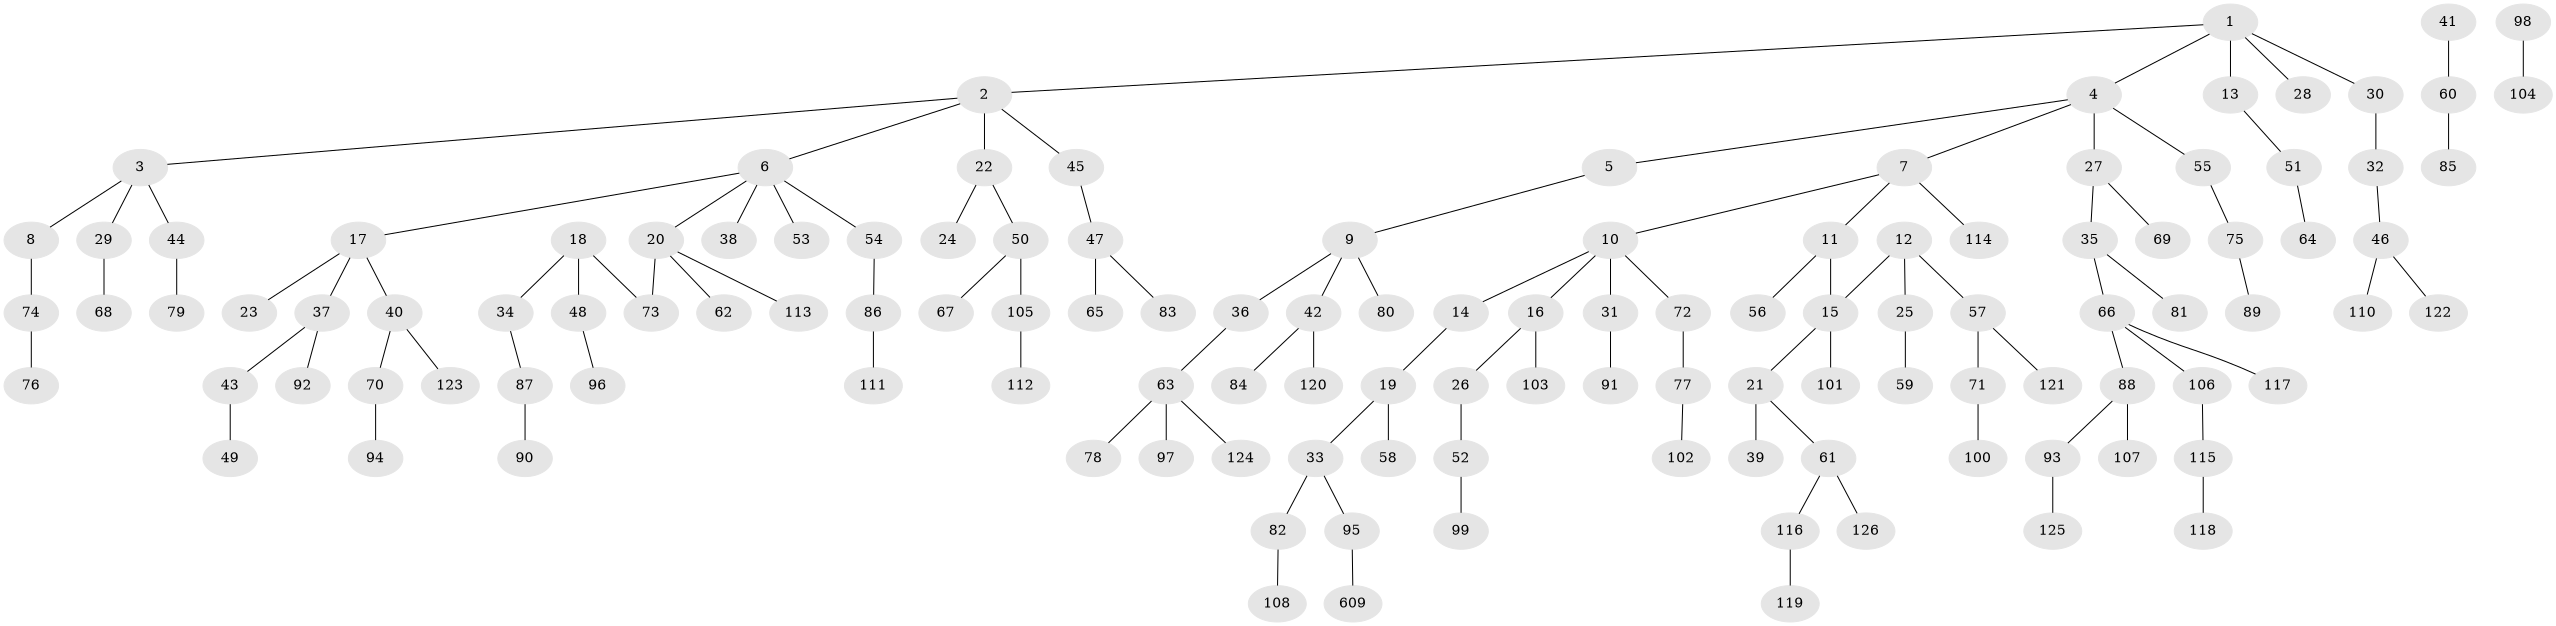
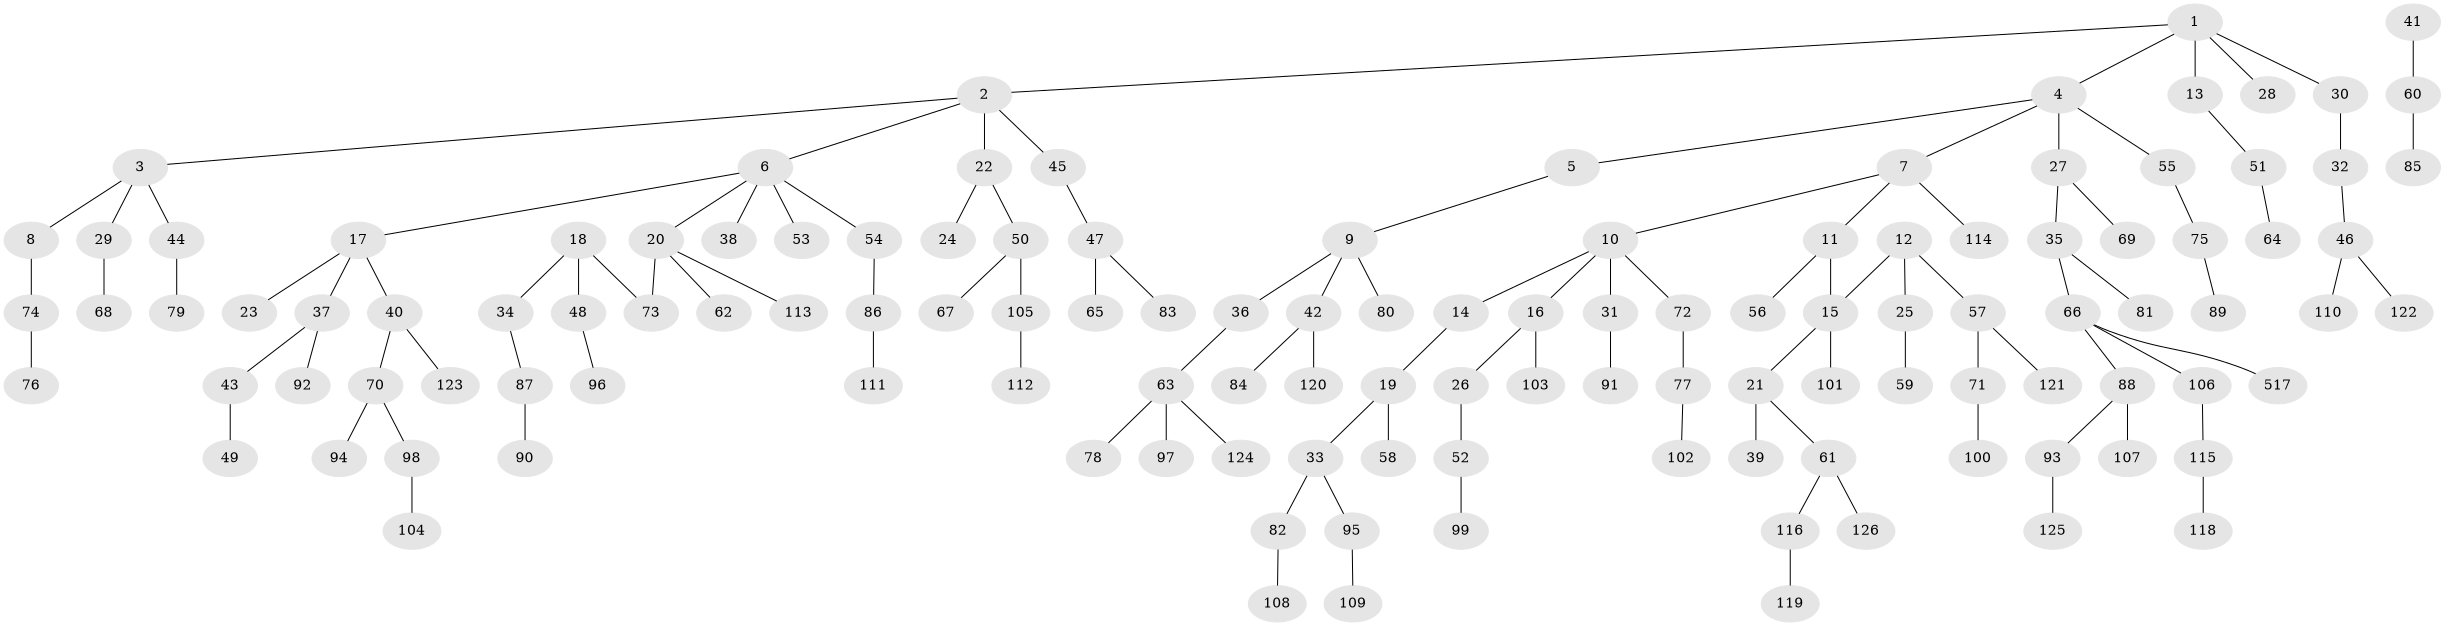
(2278, 386) -> (2278, 386)
none -> (394, 422)
(1353, 604) -> (1353, 604)
